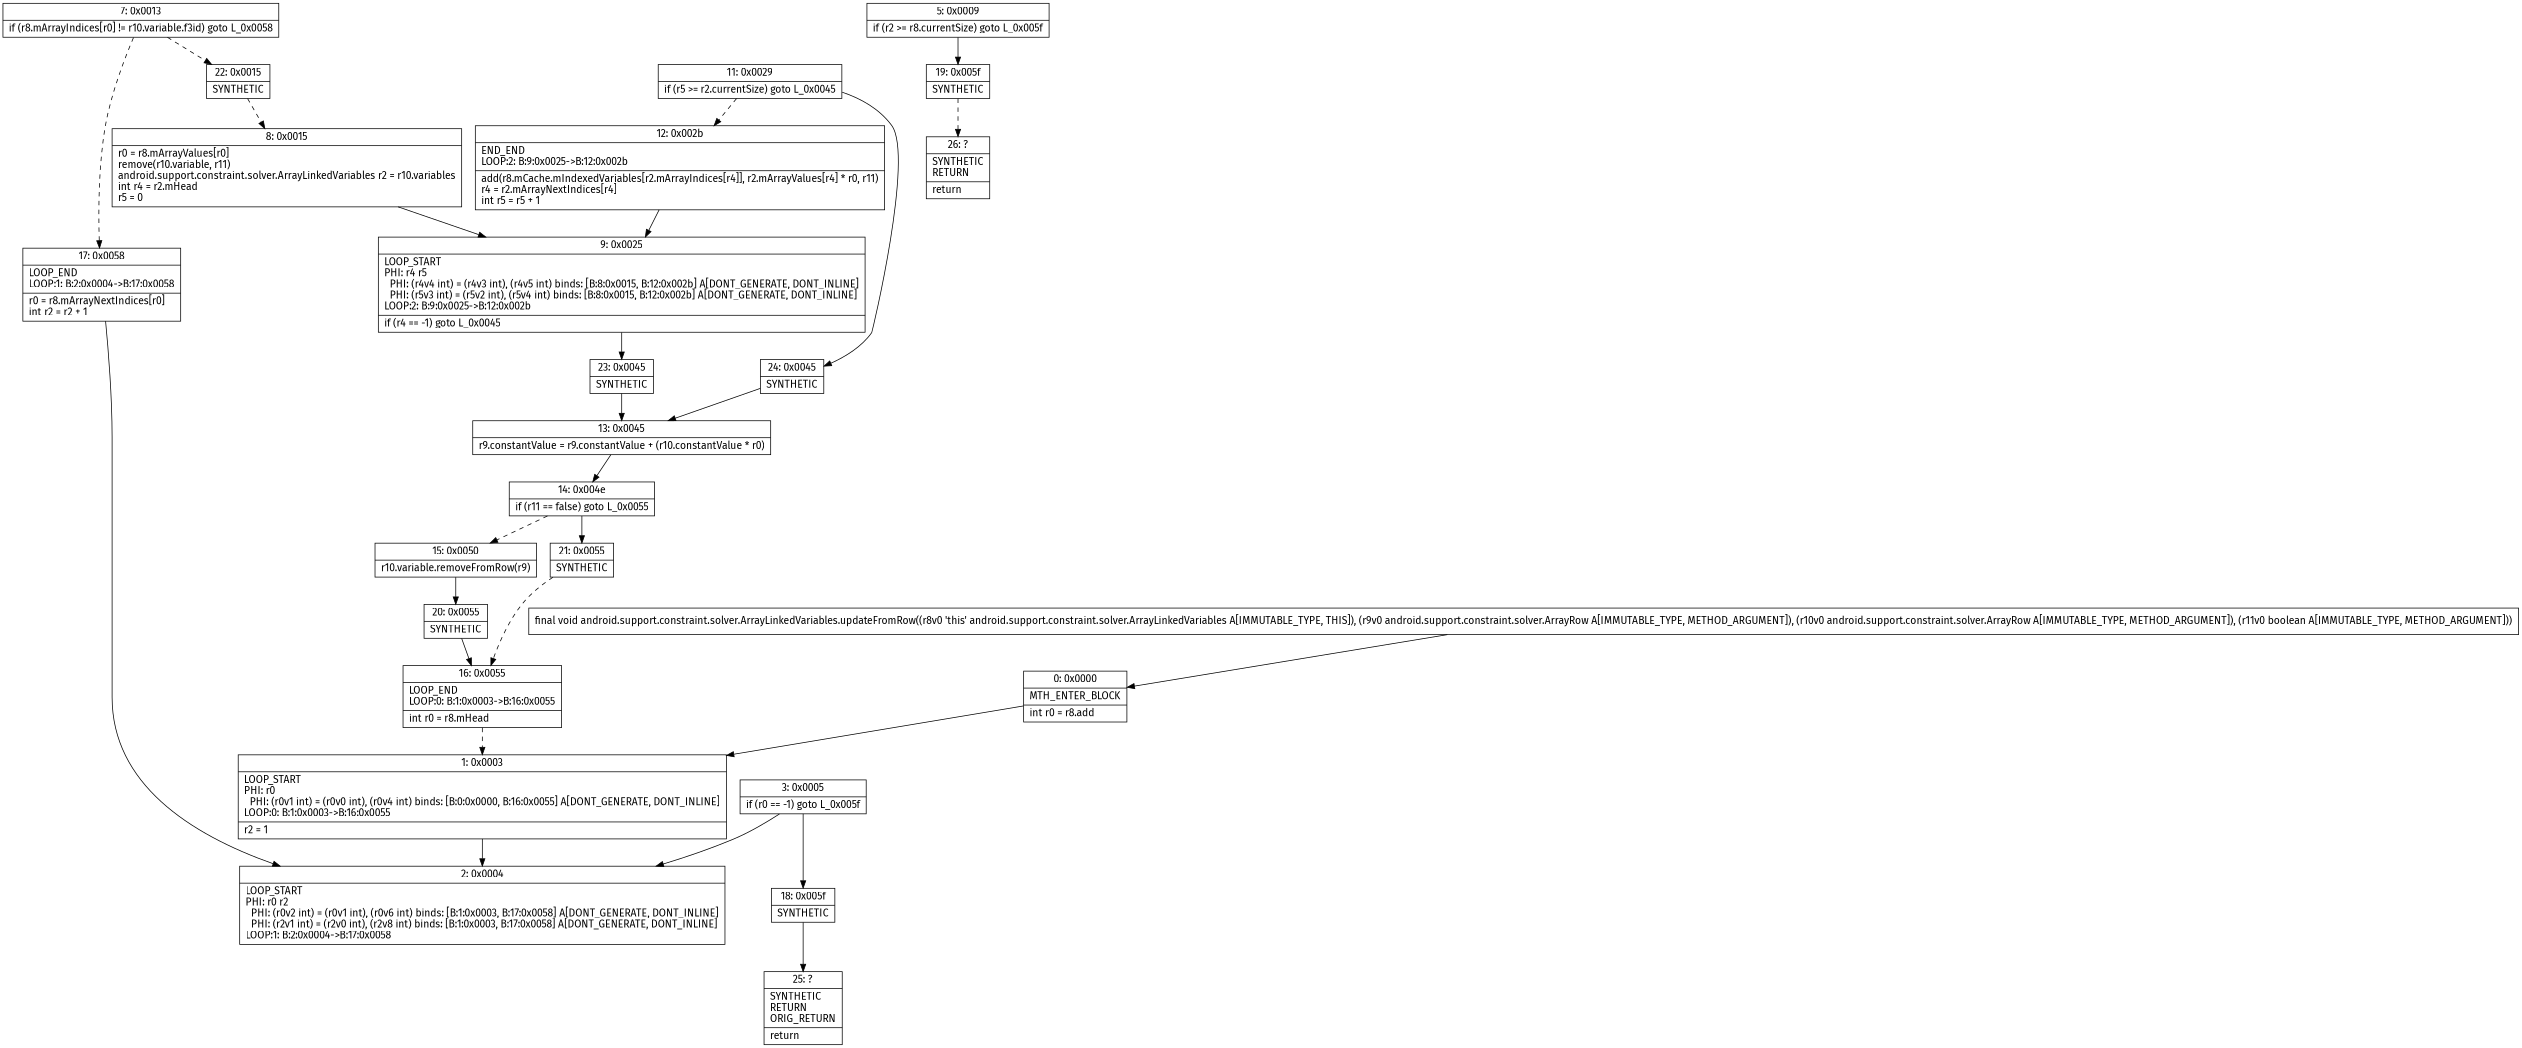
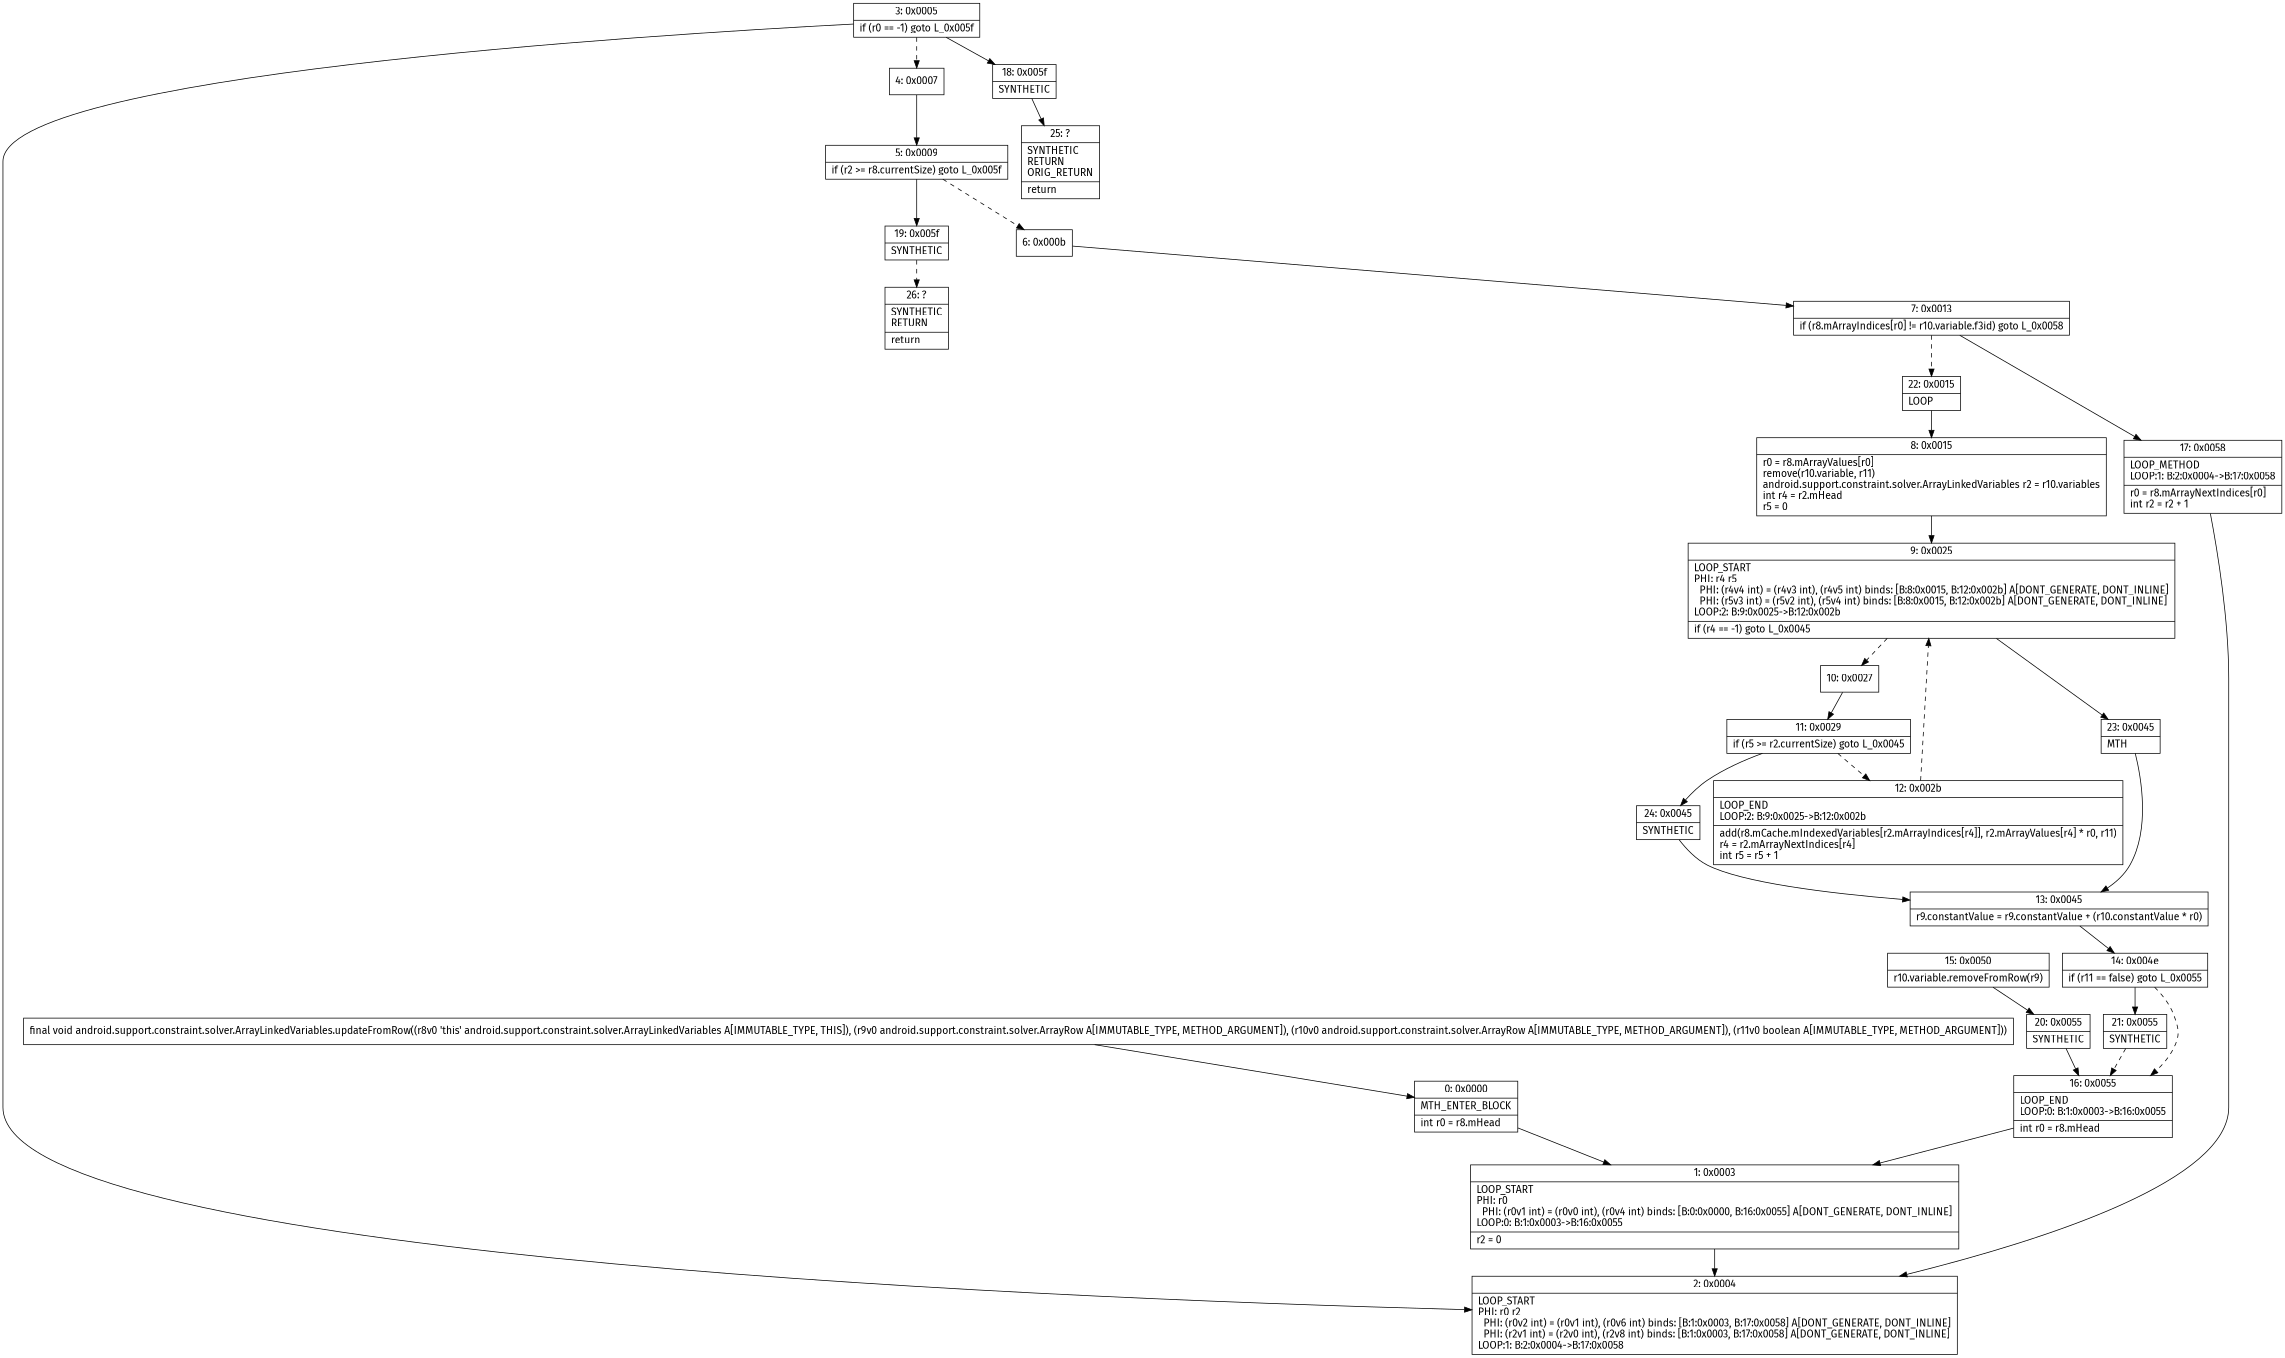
none -> (917, 81)
(238, 90) -> (1921, 402)
(254, 110) -> (1932, 420)
(104, 137) -> (2047, 386)
(503, 151) -> (1744, 806)
(654, 220) -> (1924, 713)
none -> (1044, 243)
(53, 273) -> (2165, 465)
(622, 385) -> (2117, 745)
(522, 528) -> (2178, 1029)
none -> (1850, 679)
(1062, 713) -> (1461, 1123)
(482, 737) -> (1947, 1146)
(256, 830) -> (1489, 1240)
